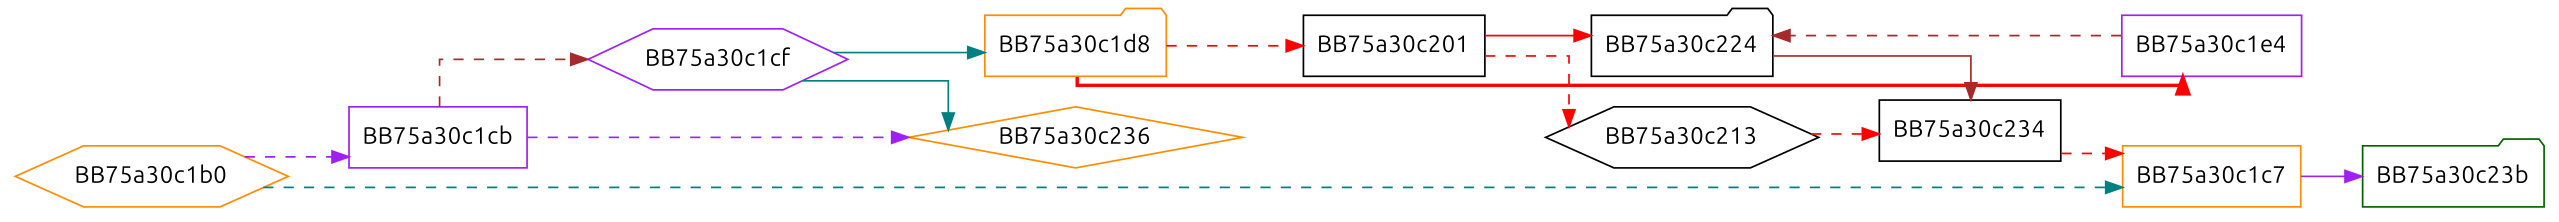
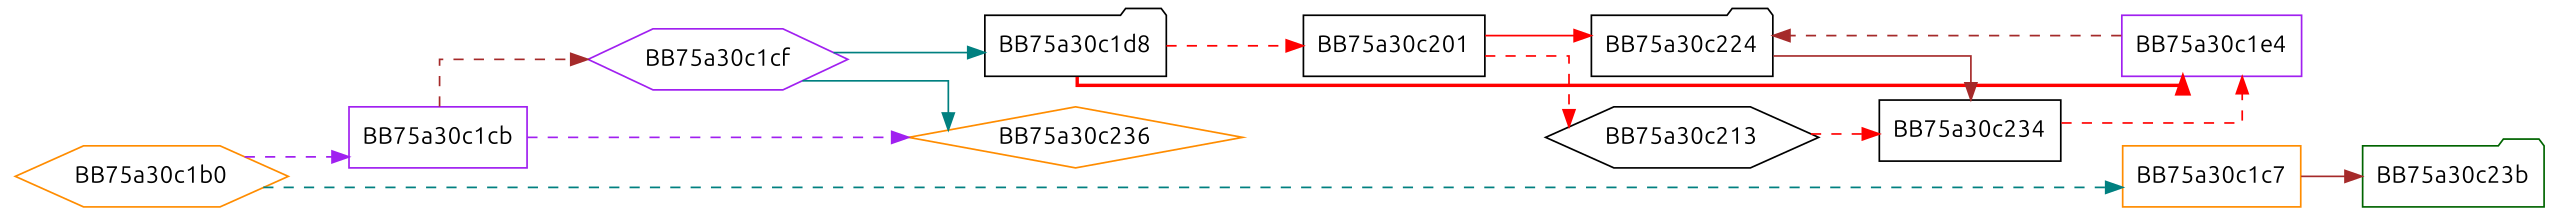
(1076, 46) -> (1076, 46)
(2084, 153) -> (2166, 123)
(2323, 176) -> (2323, 176)
